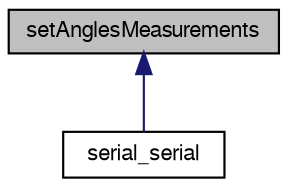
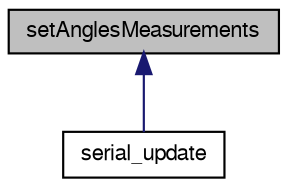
(144, 155) -> (144, 155)
